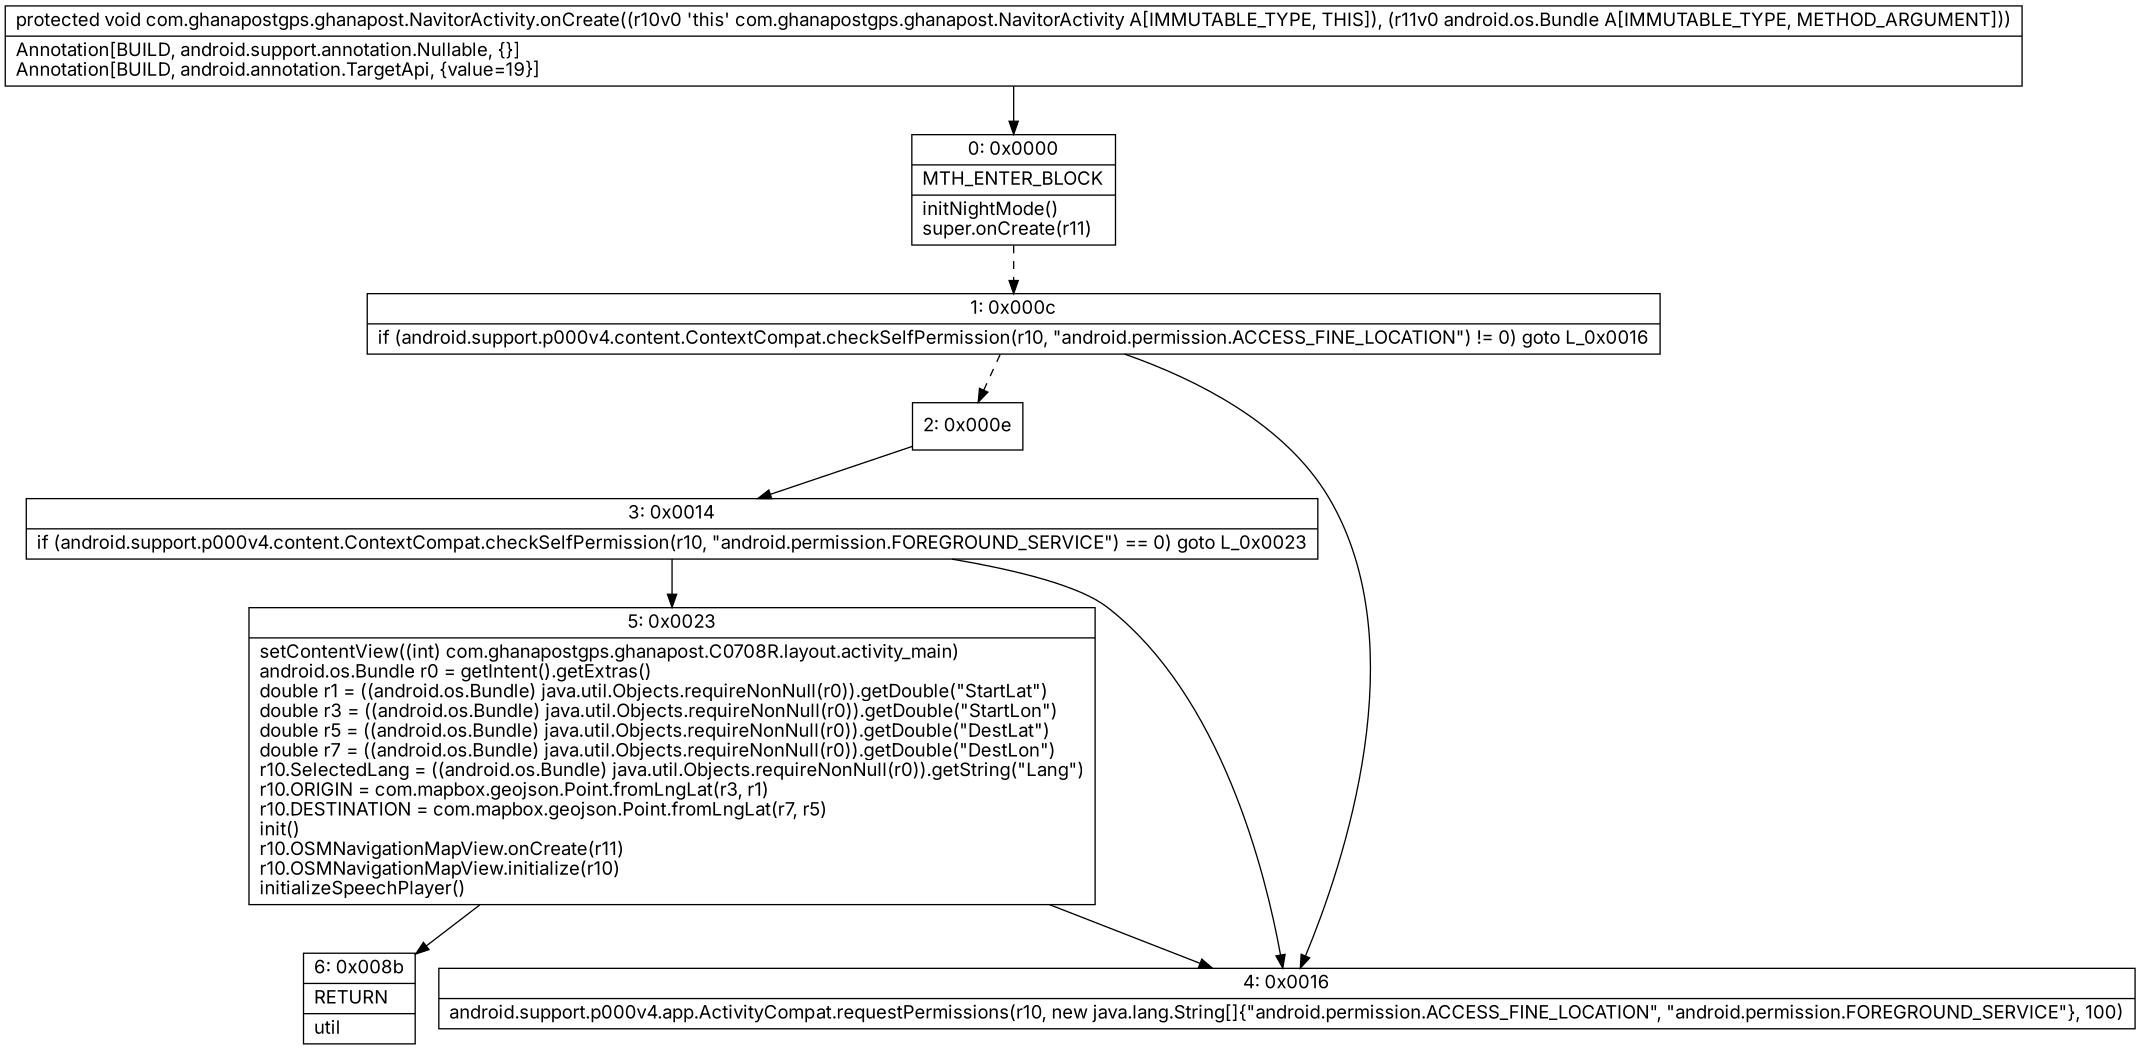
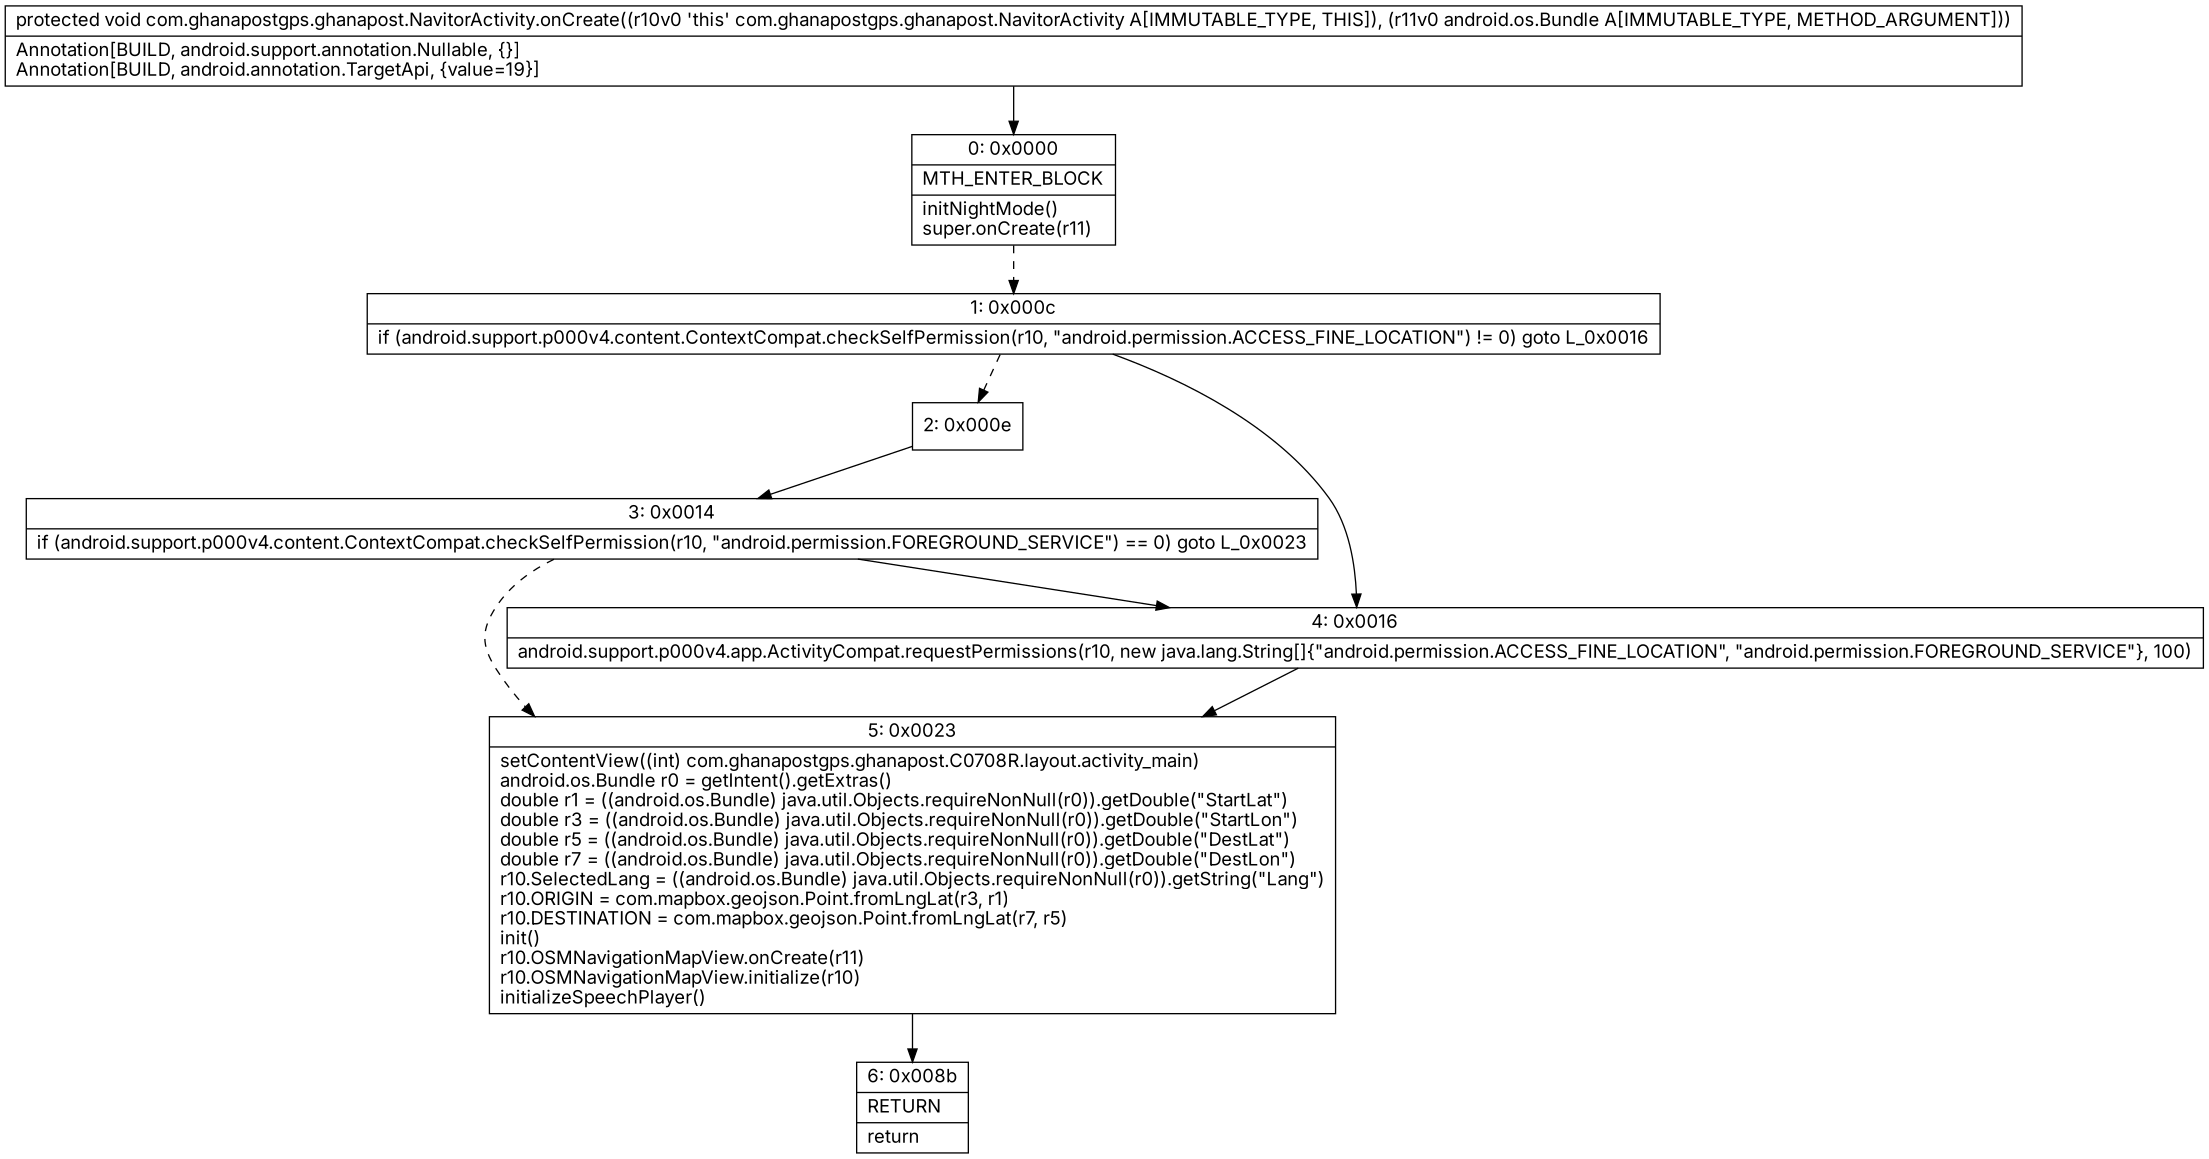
(672, 577) -> (487, 624)
(1125, 934) -> (1256, 689)
(328, 1028) -> (893, 1137)
